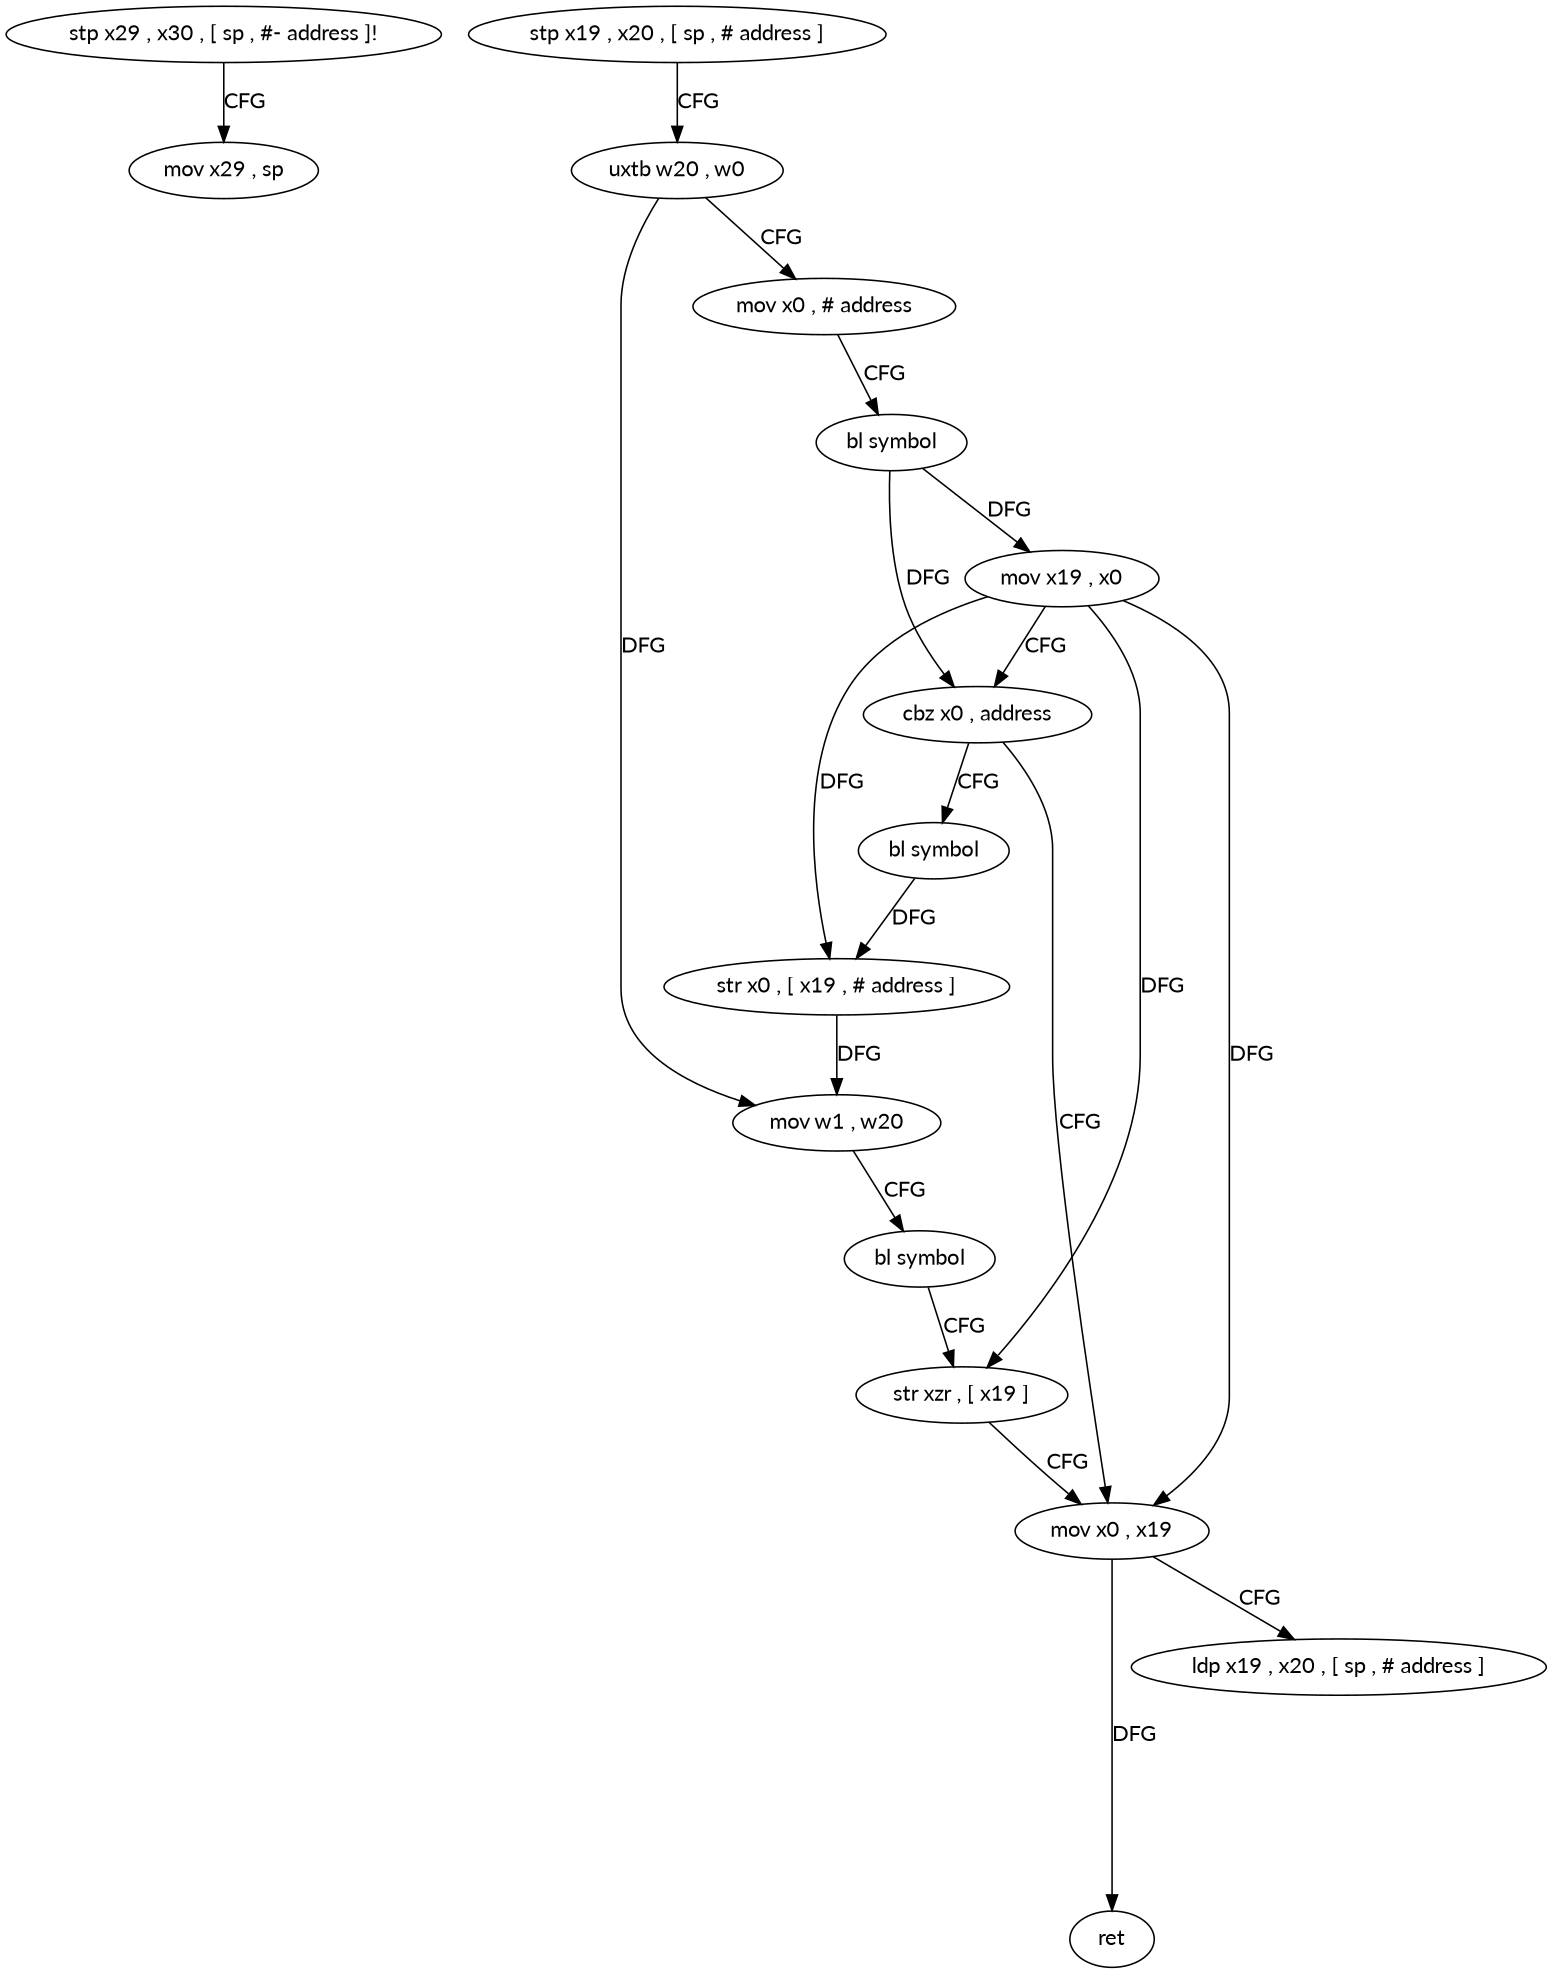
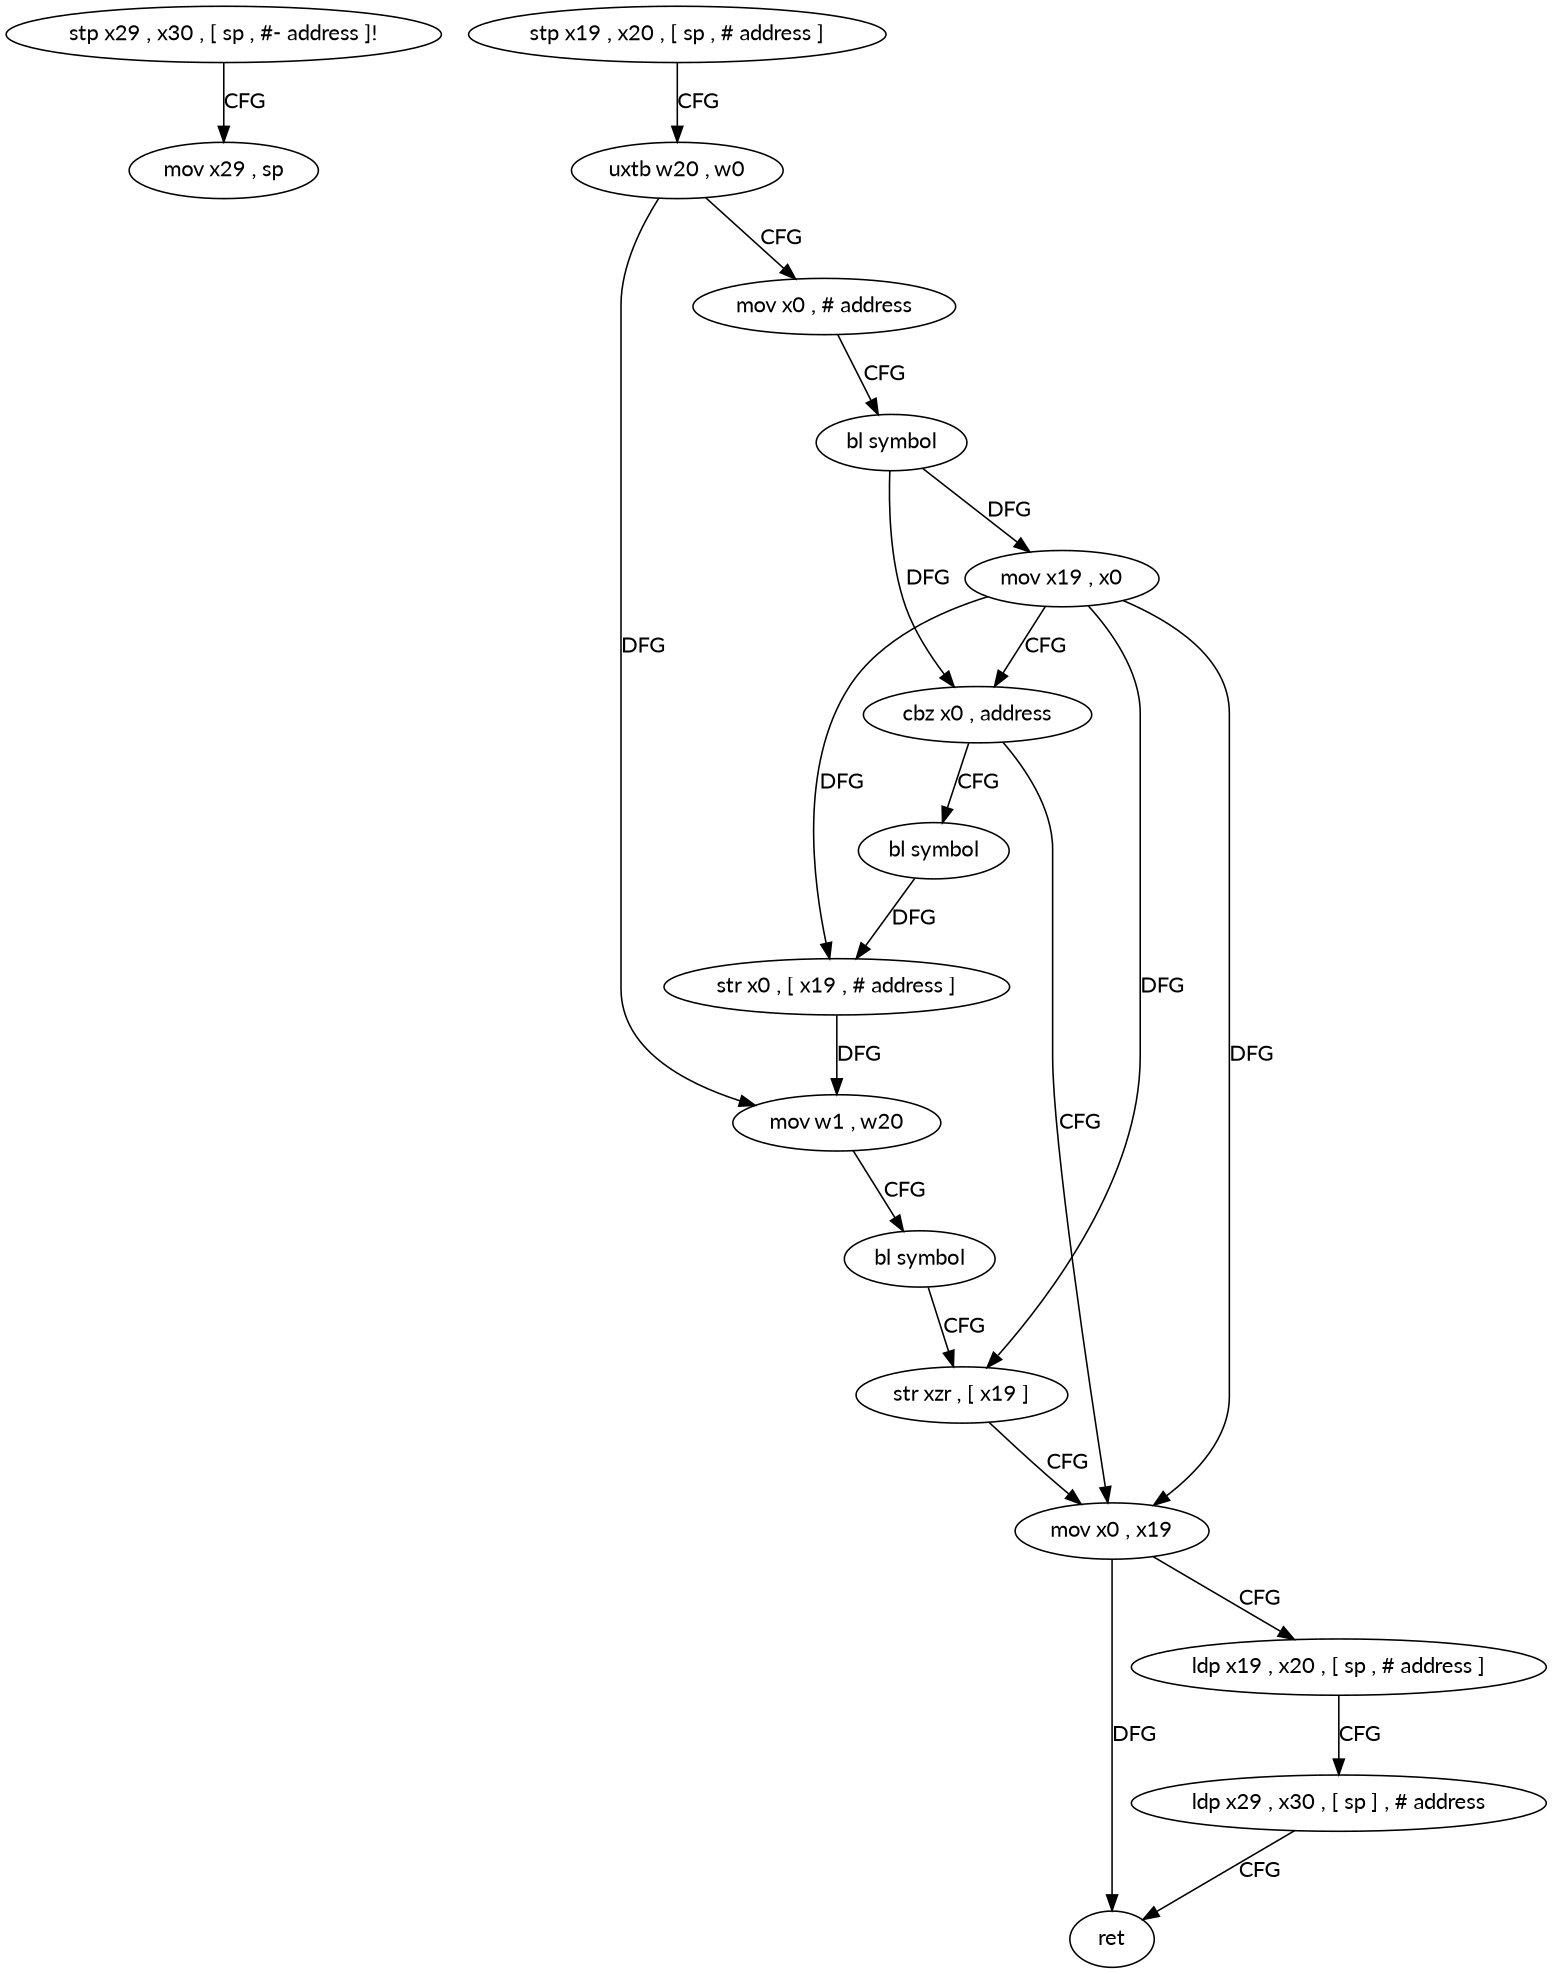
none -> (1339, 1803)
